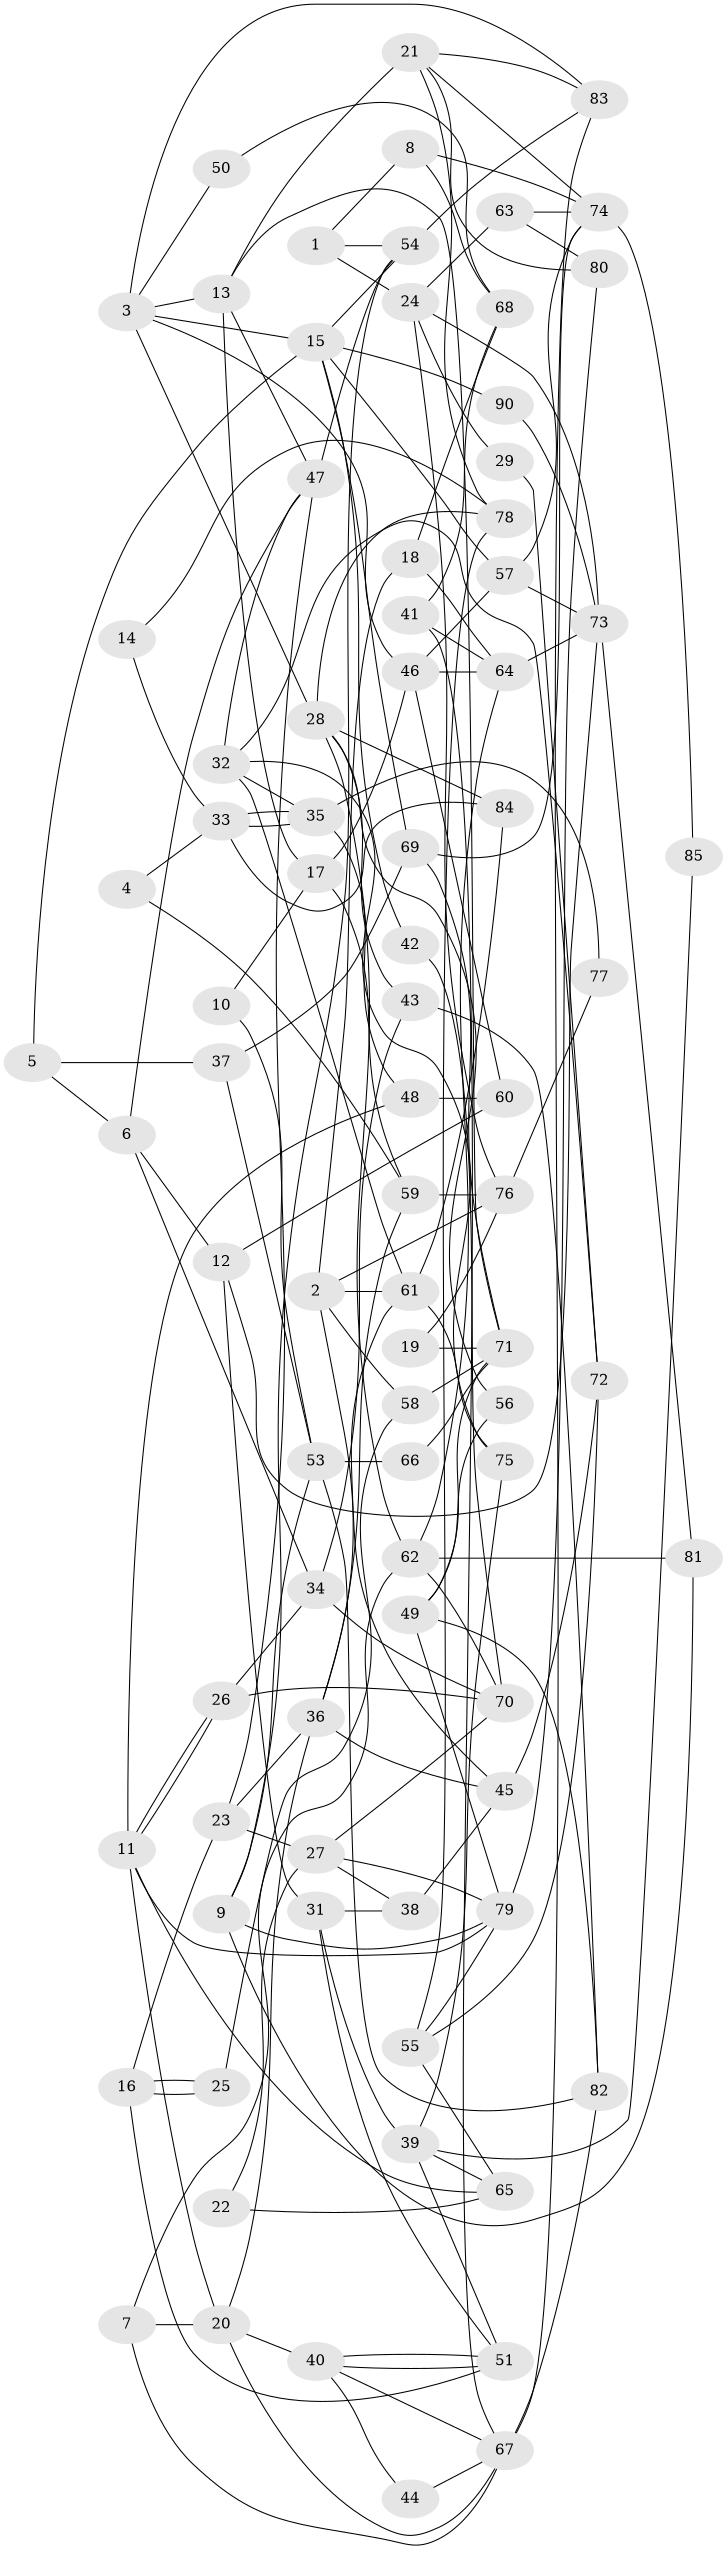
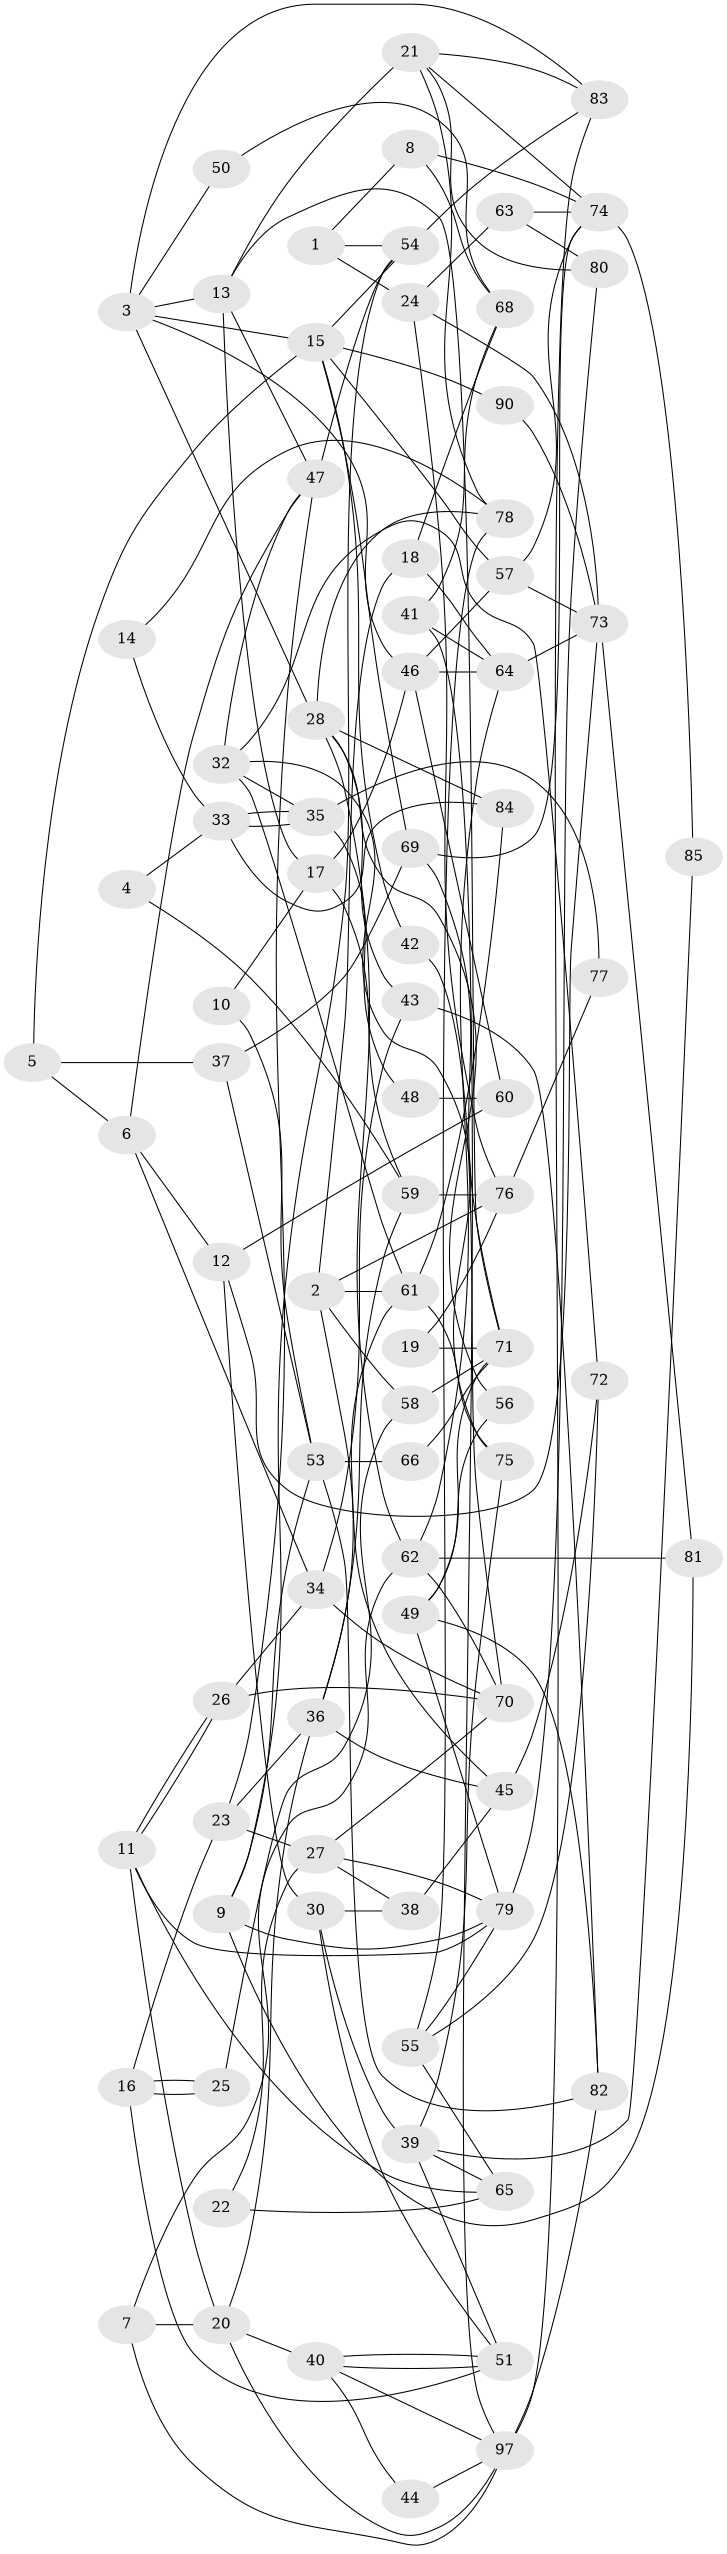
(505, 462) -> none
(148, 1412) -> none
(316, 1911) -> (316, 1911)
(505, 2451) -> (505, 2451)
